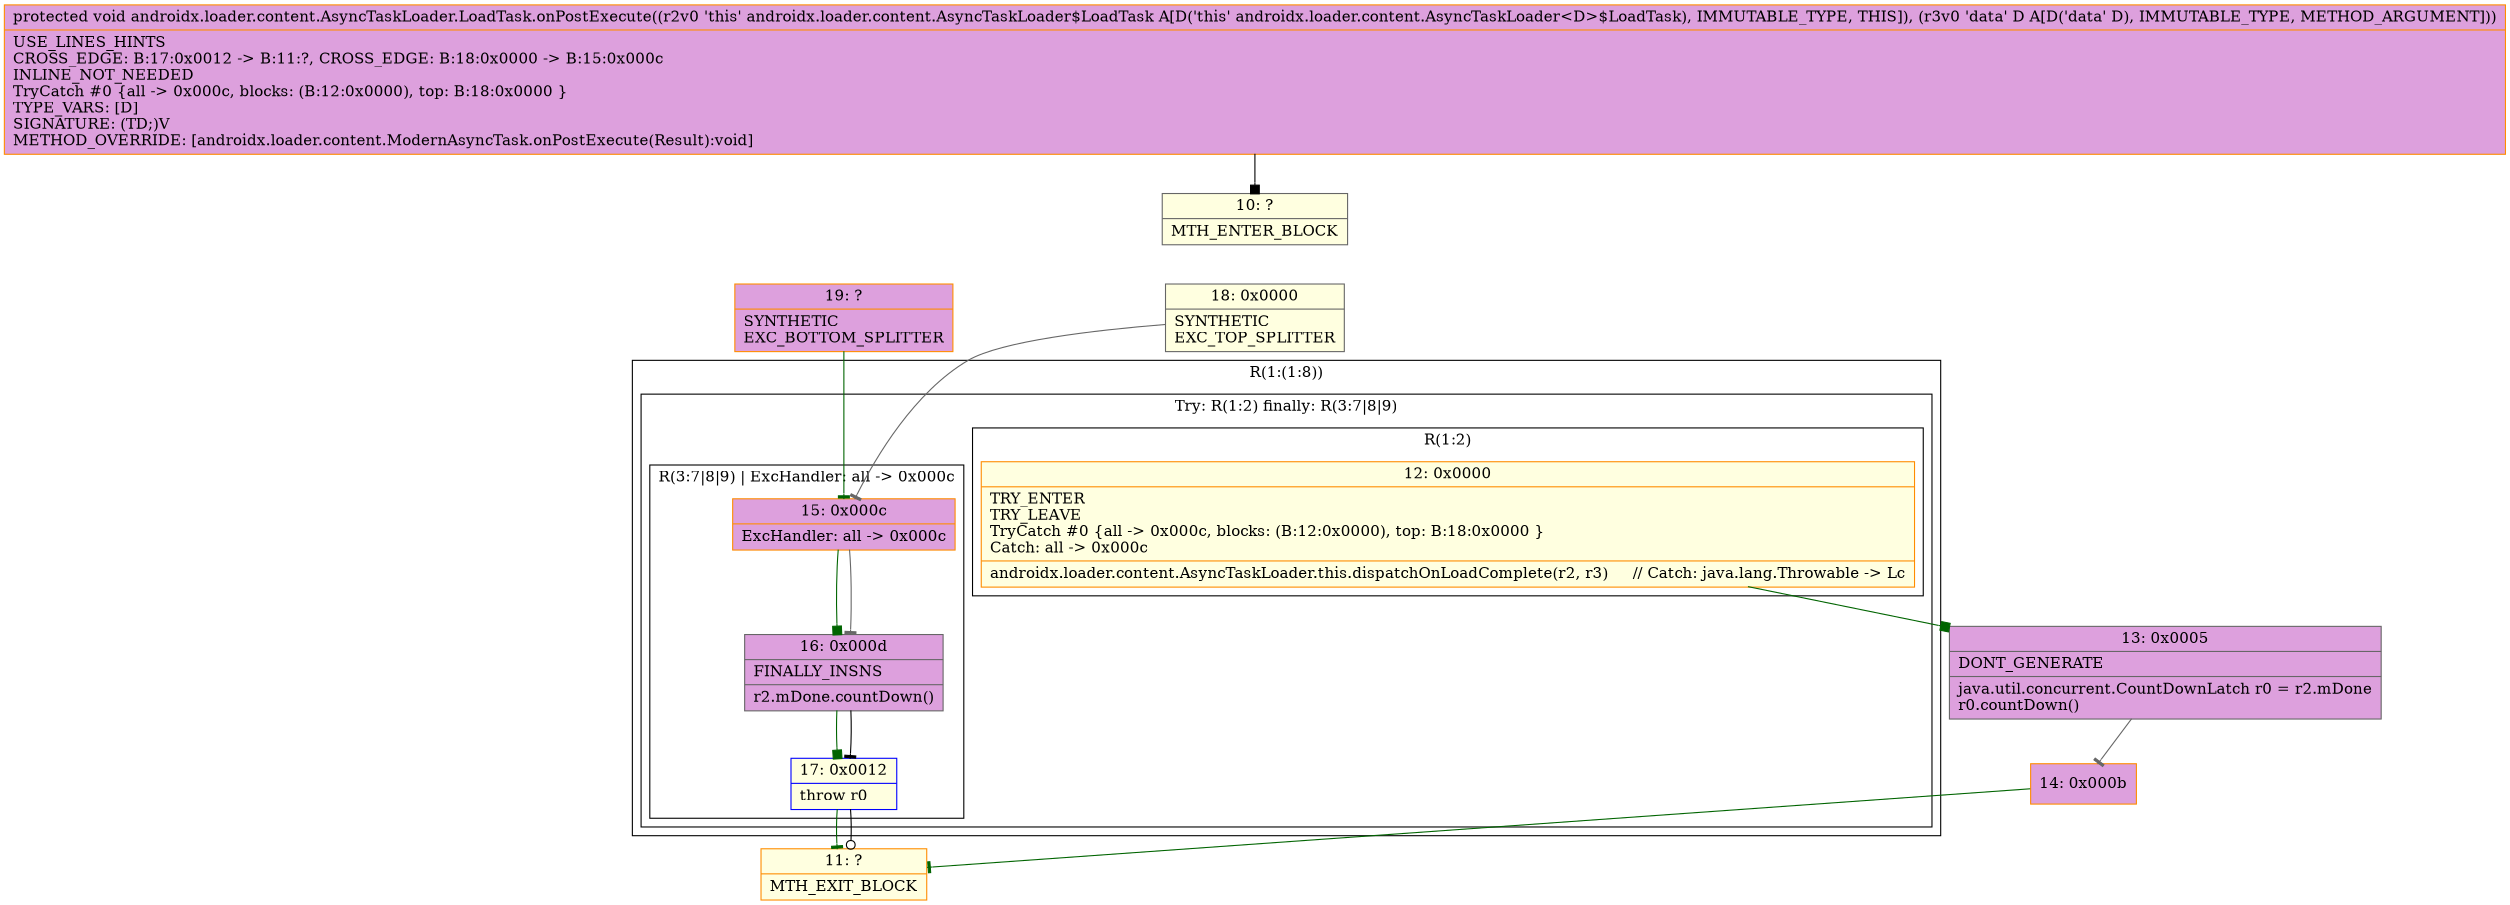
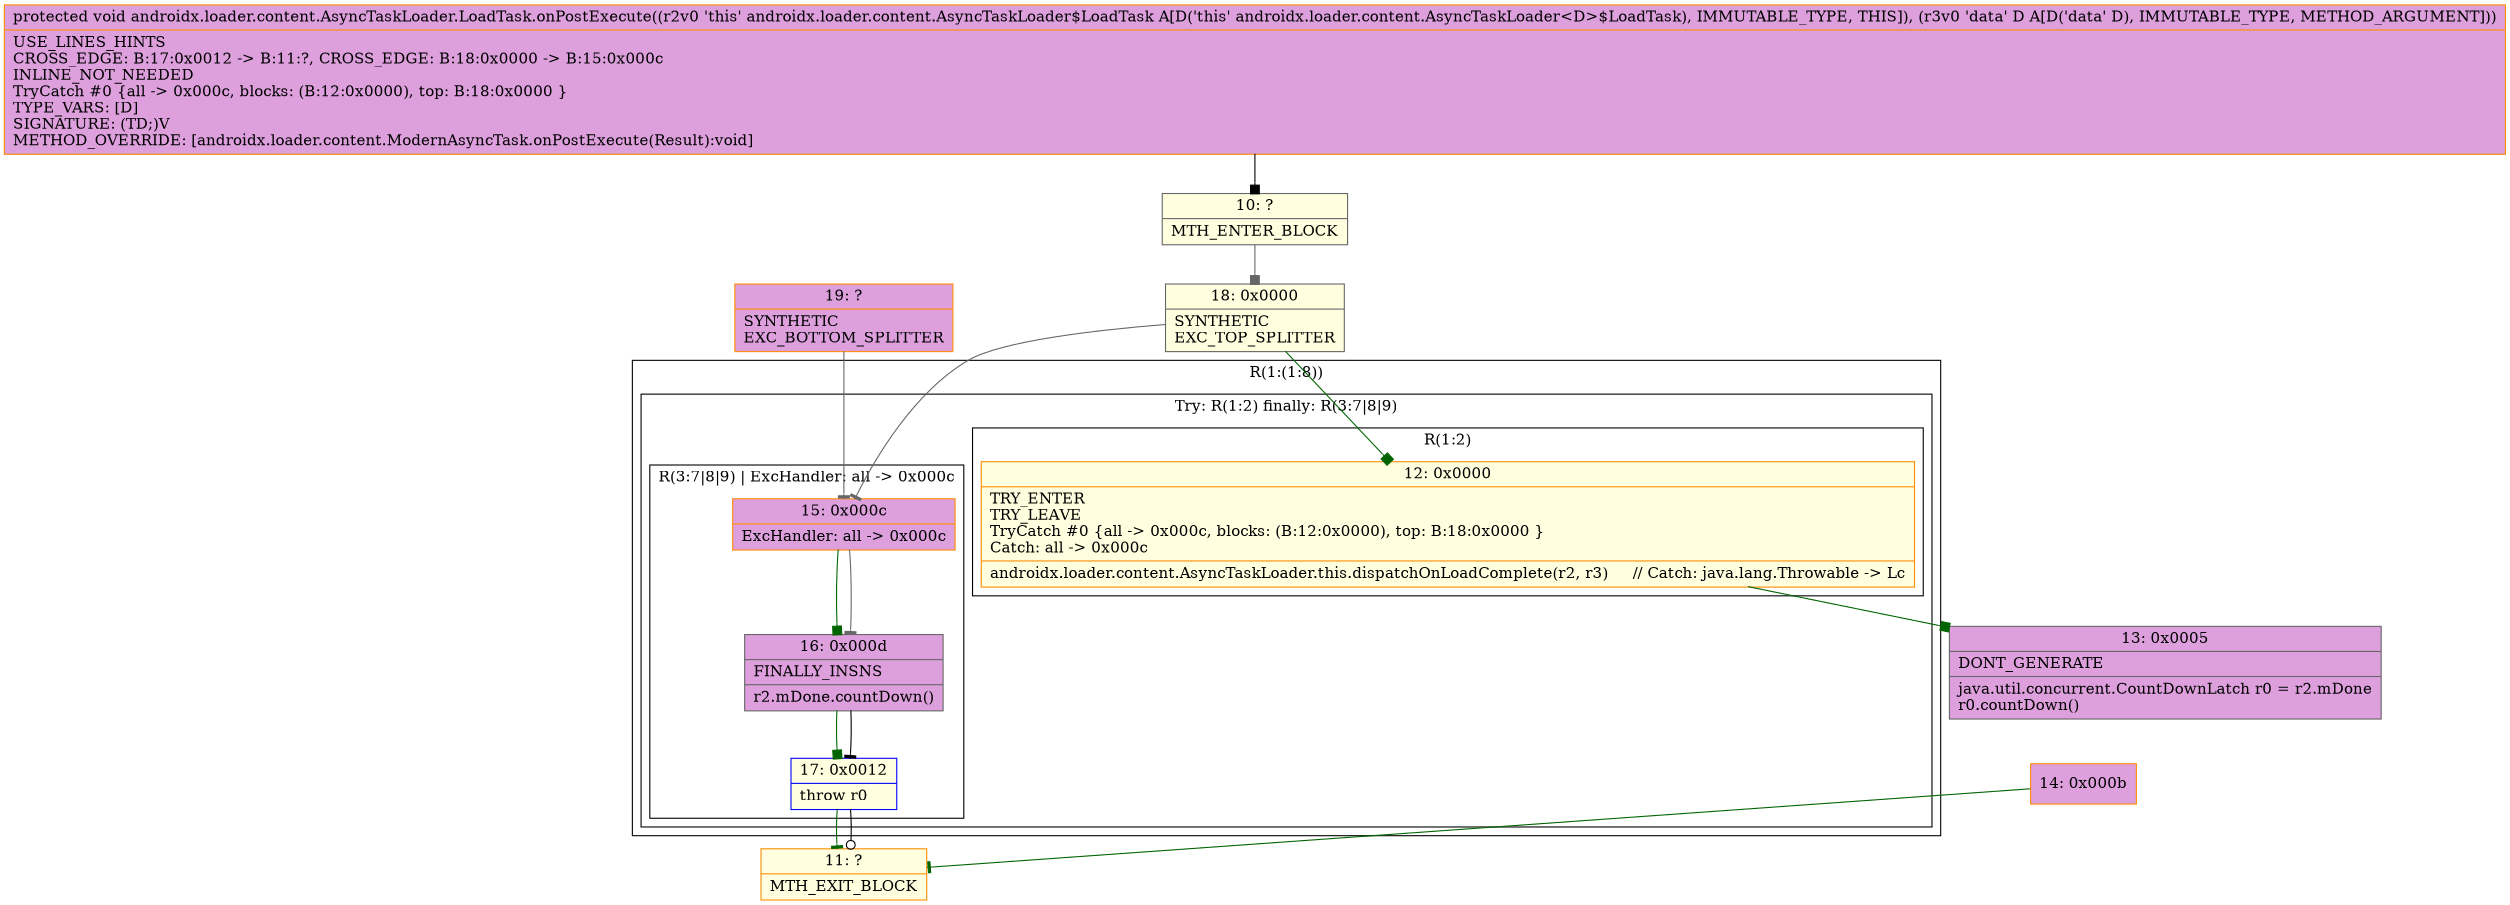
none -> (1255, 259)
none -> (1334, 403)
(844, 422) -> (844, 422)
(2116, 739) -> none
